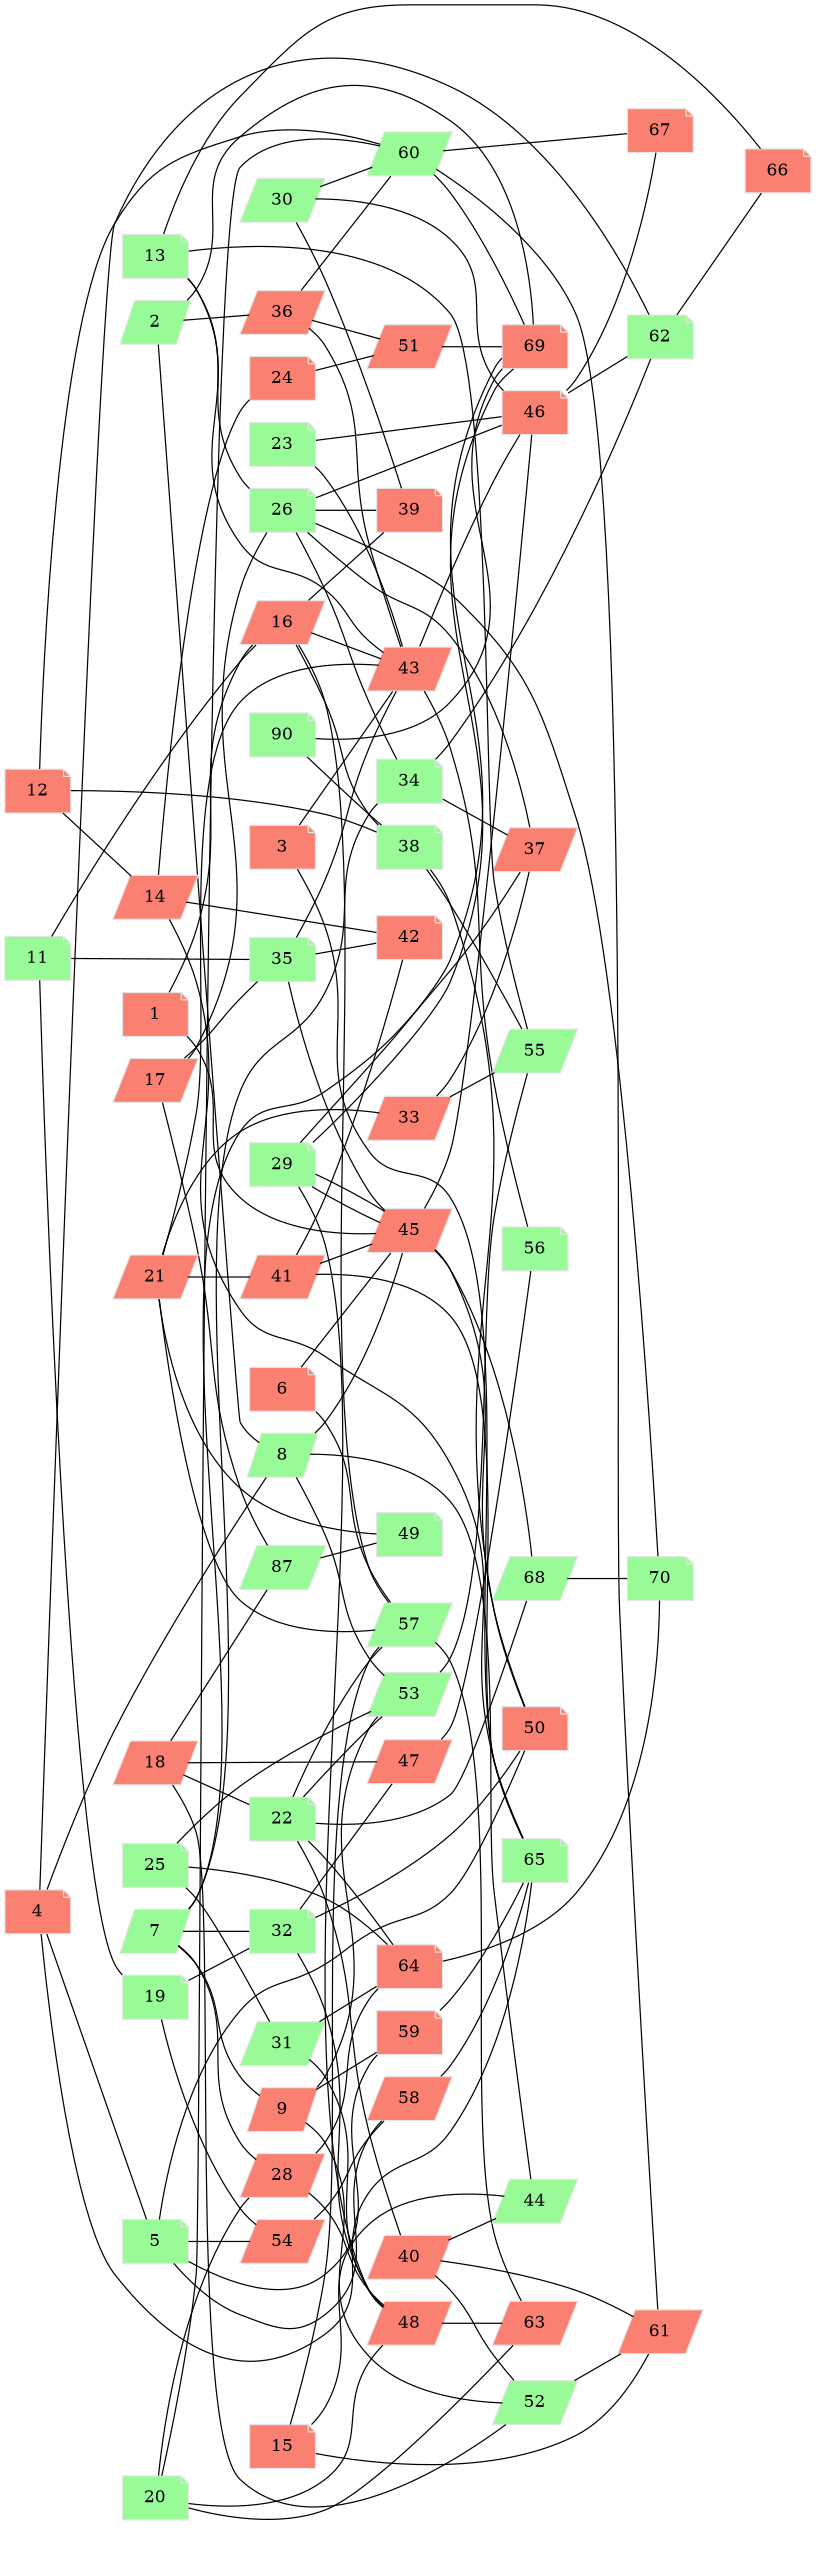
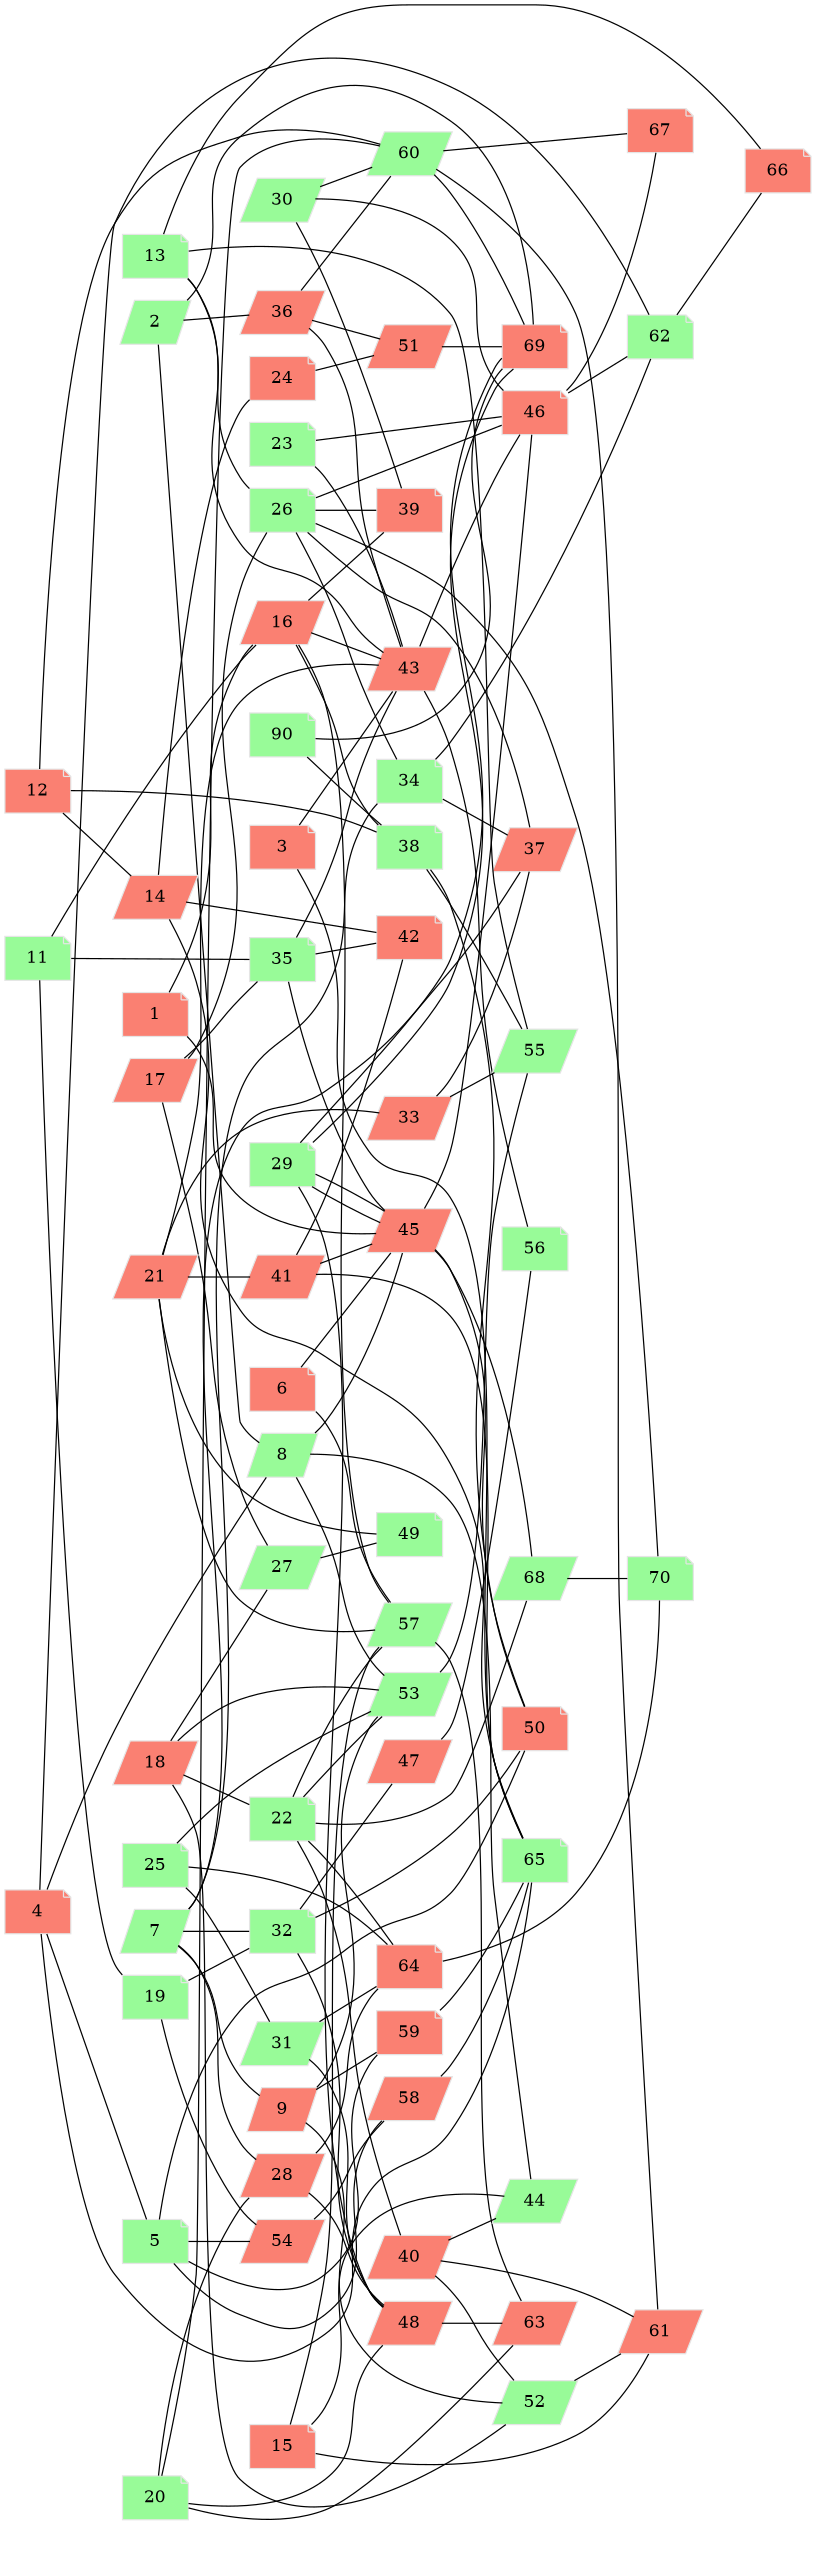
(283, 1568) -> (283, 1568)
(292, 1762) -> (271, 1691)
